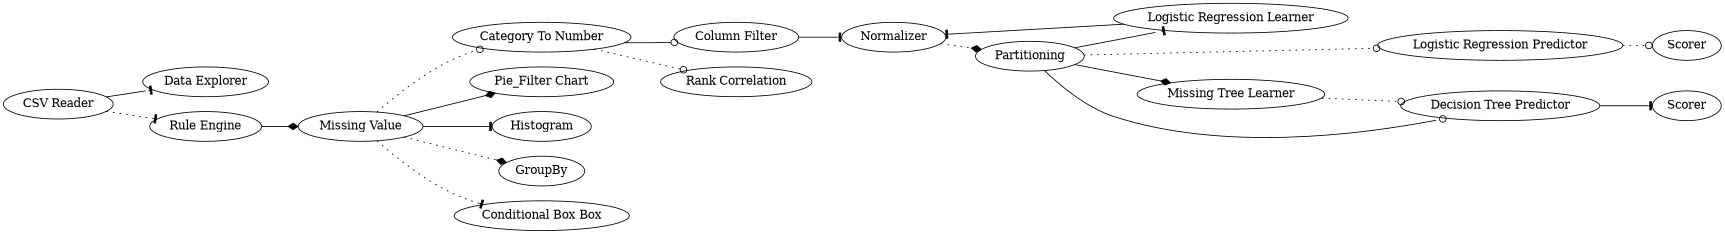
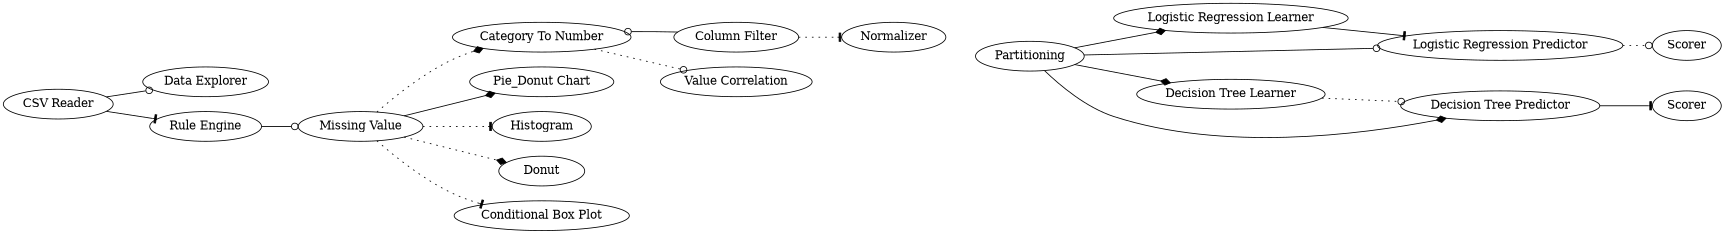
(1037, 29) -> (1362, 31)
(818, 37) -> (818, 37)
(1115, 40) -> (1115, 40)
(648, 43) -> (655, 32)
(956, 46) -> none
(1229, 52) -> (1229, 52)
(424, 76) -> (424, 76)
(542, 82) -> (542, 82)
(736, 82) -> (736, 82)
(126, 94) -> (126, 94)
(1231, 94) -> (1231, 94)
(130, 115) -> (130, 115)
(276, 126) -> (276, 126)
(455, 126) -> (455, 126)
(1233, 136) -> (1233, 136)
(542, 171) -> (542, 171)
(542, 216) -> (542, 216)
